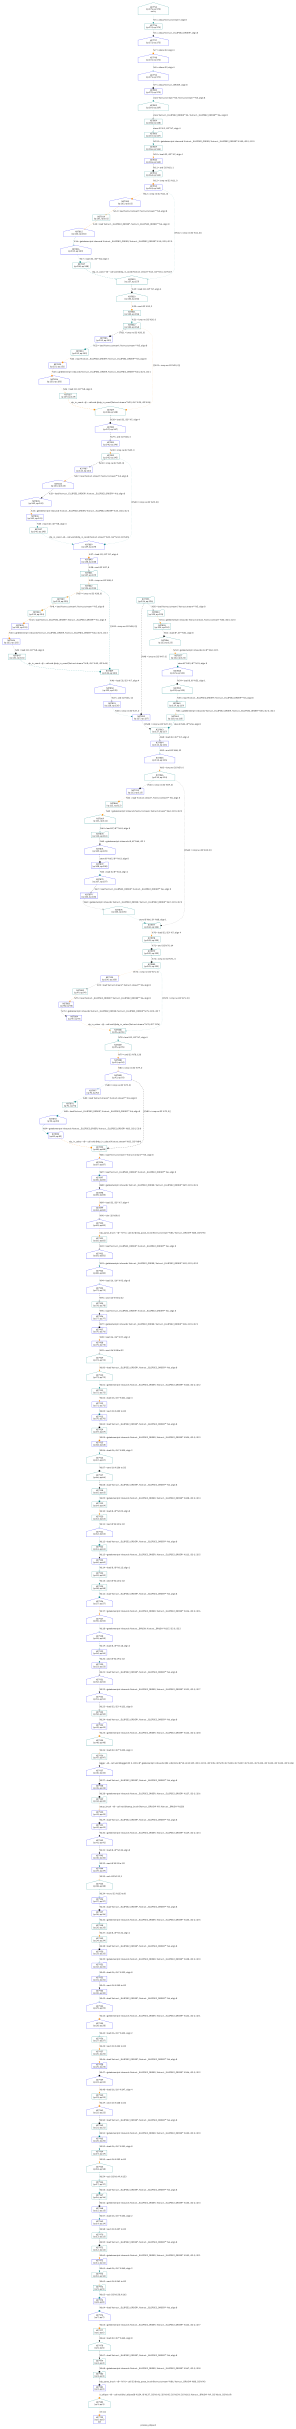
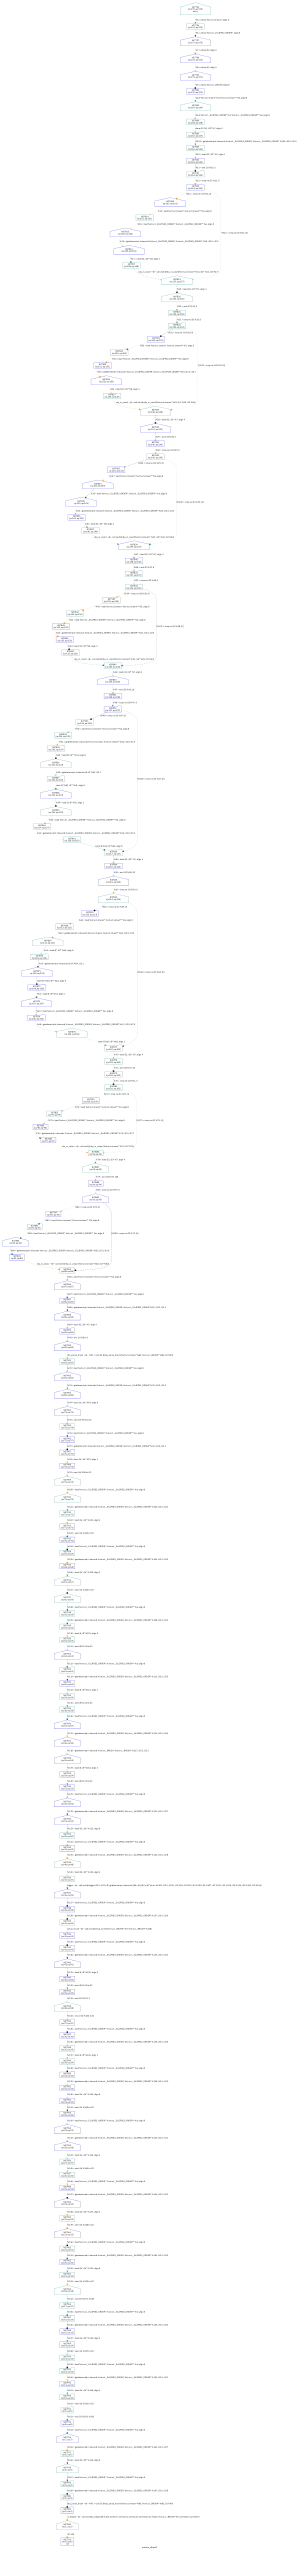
(141, 658) -> (99, 716)
(143, 1125) -> (111, 1250)
